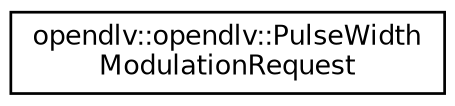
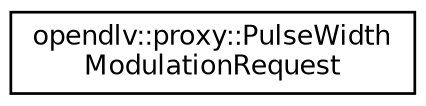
(228, 53) -> (213, 53)
